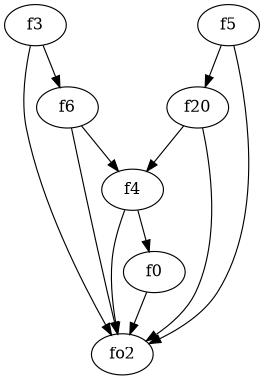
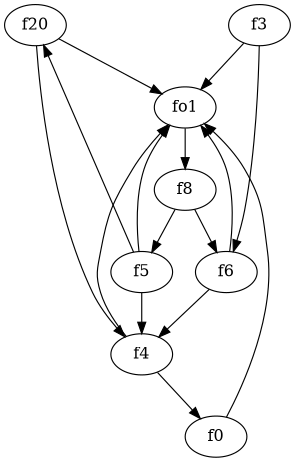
none -> (185, 190)
none -> (142, 308)
(122, 354) -> (185, 107)
